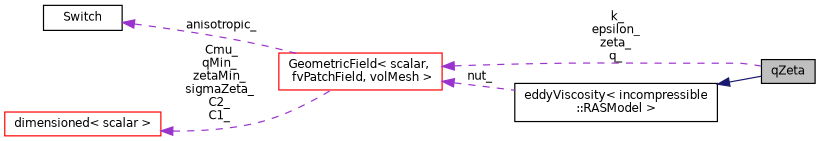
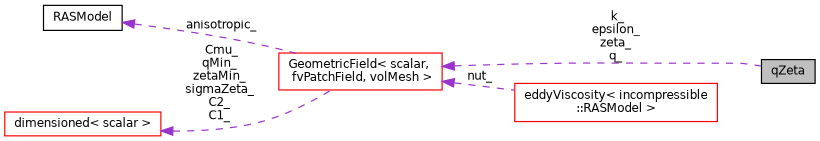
(83, 18) -> (83, 18)
(745, 79) -> none
(616, 102) -> (616, 102)
